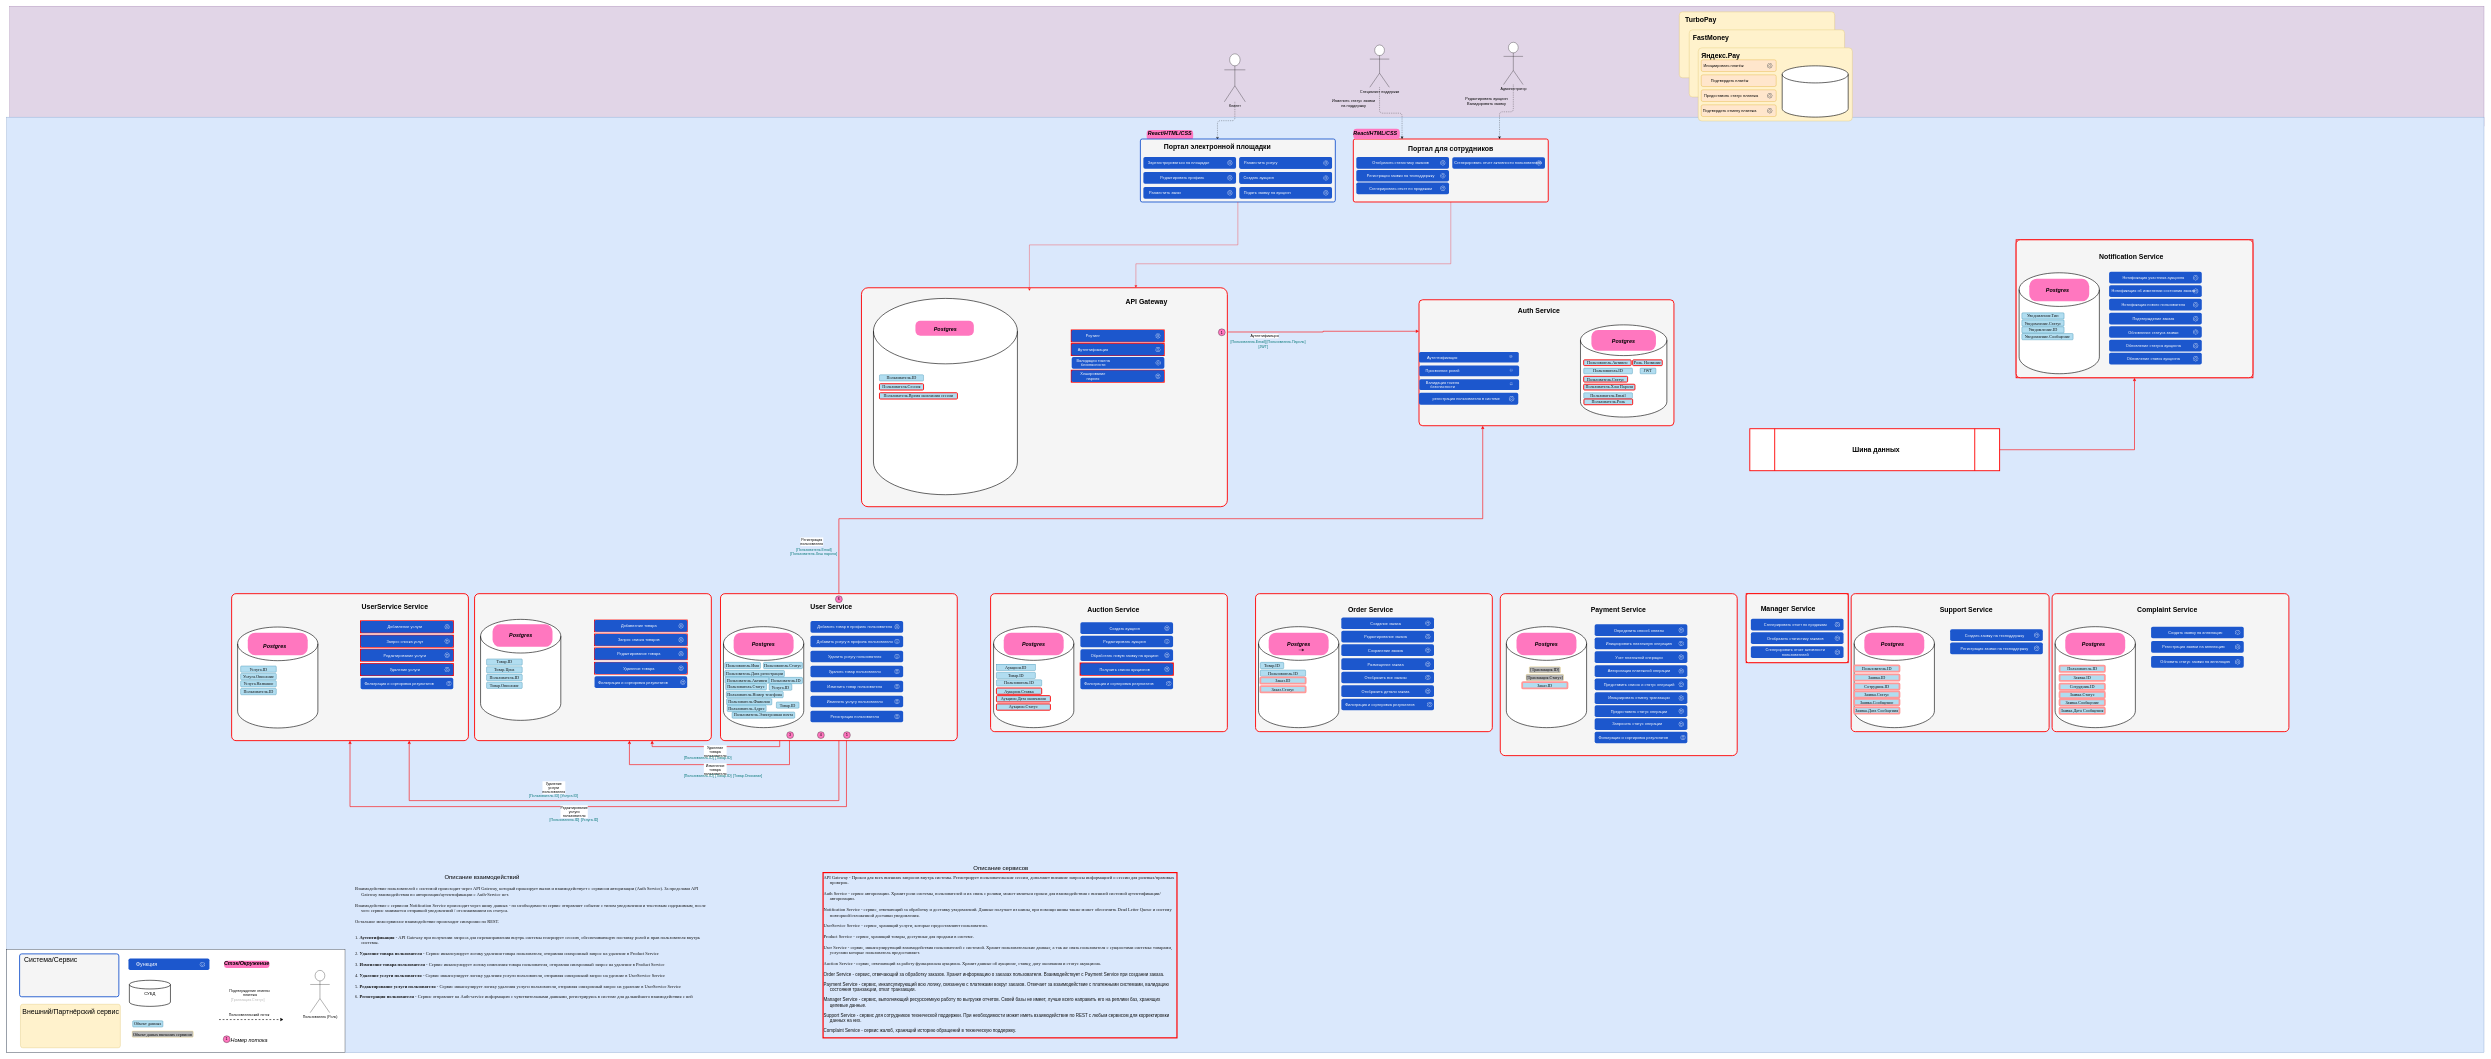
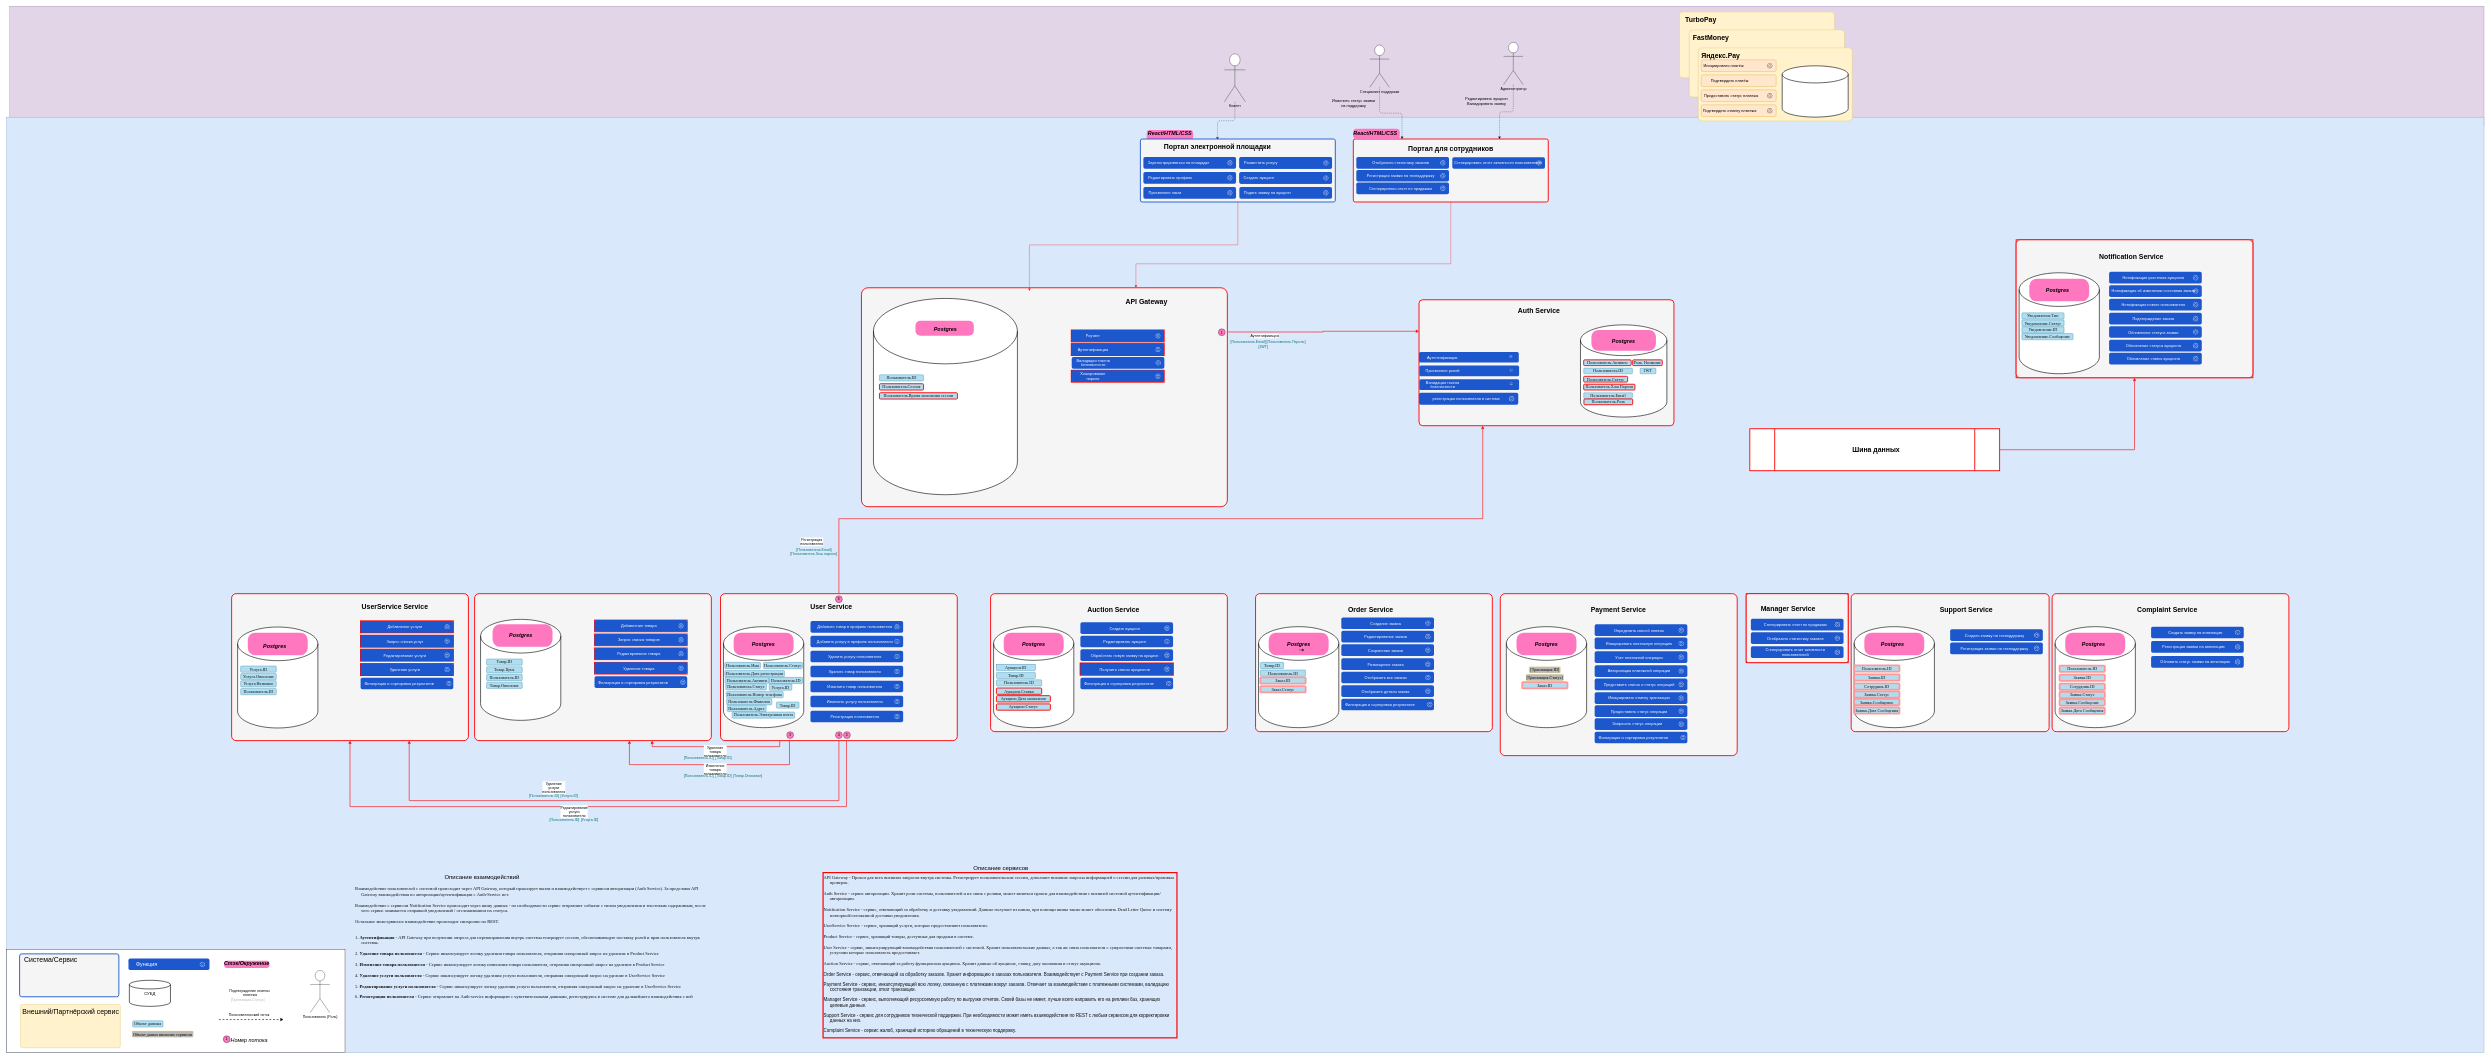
(1182, 178) -> (1170, 178)
(1165, 192) -> (1165, 192)
(821, 735) -> (839, 735)
